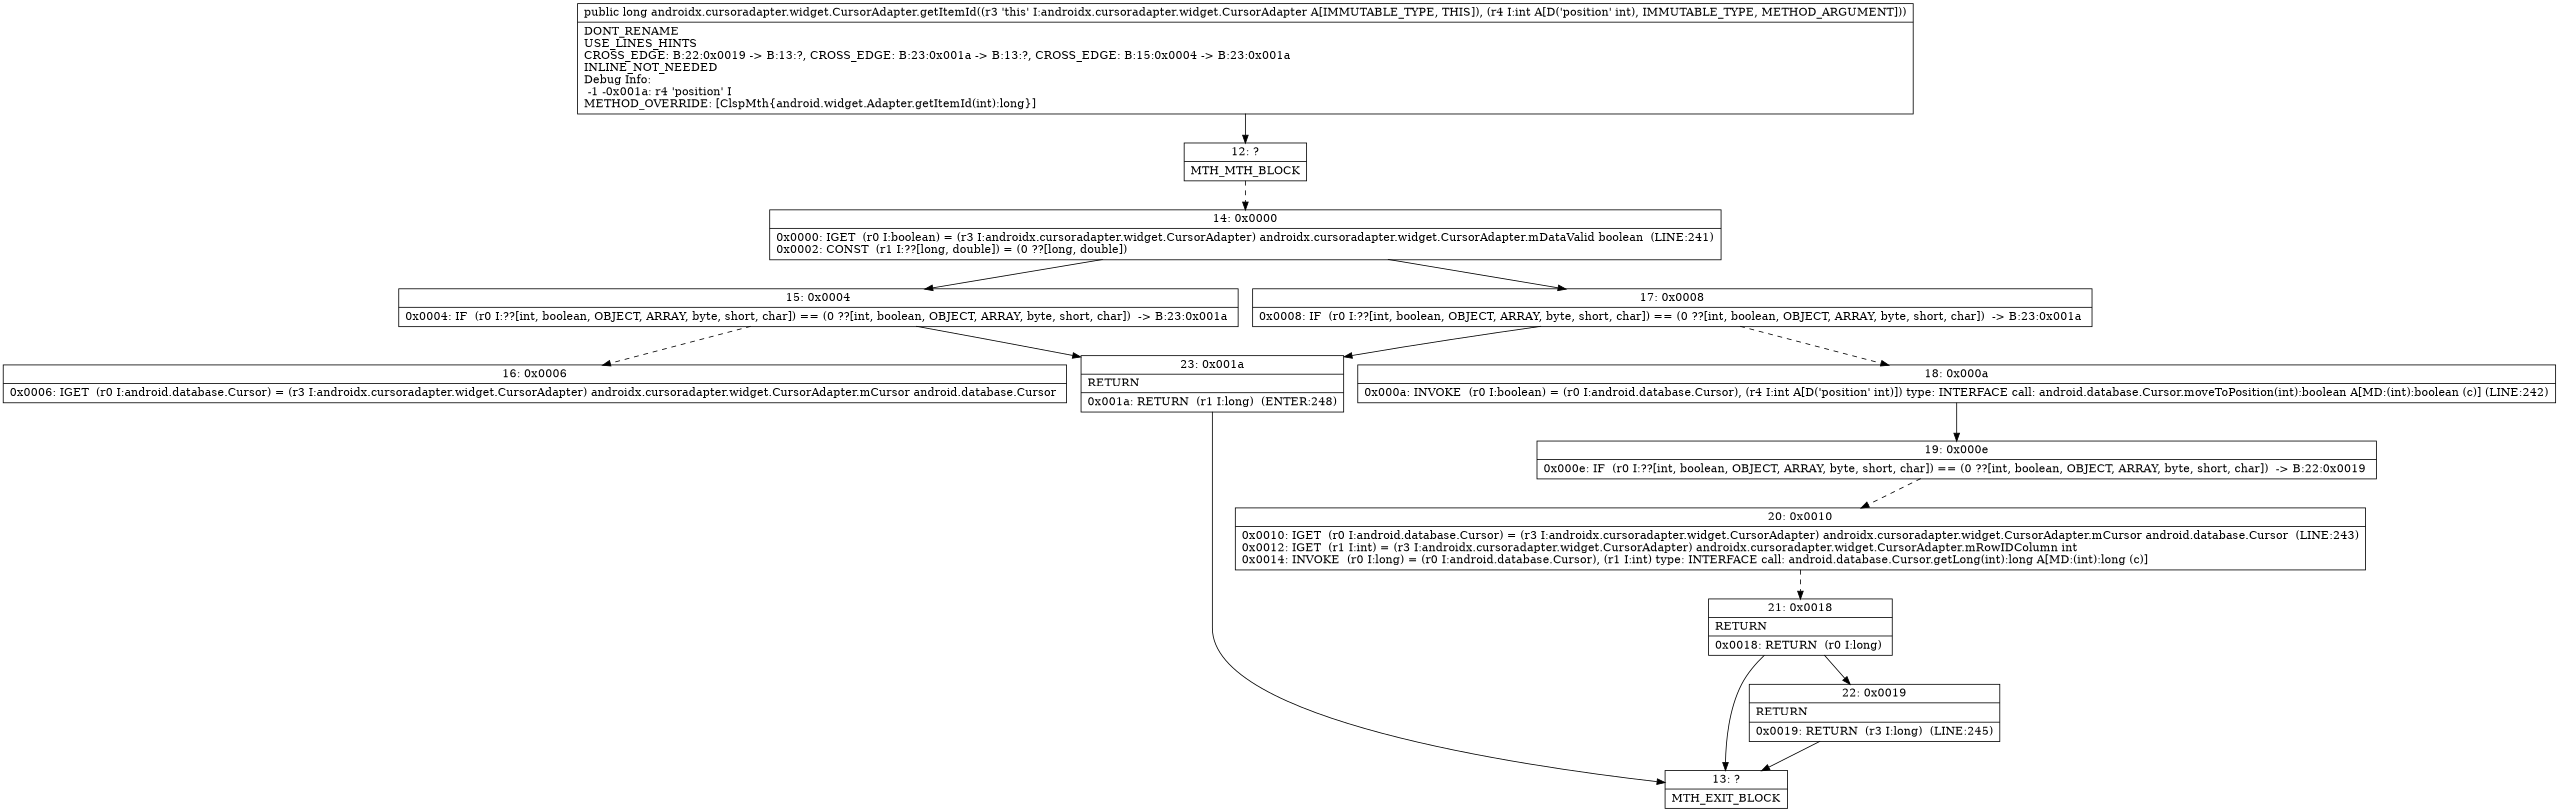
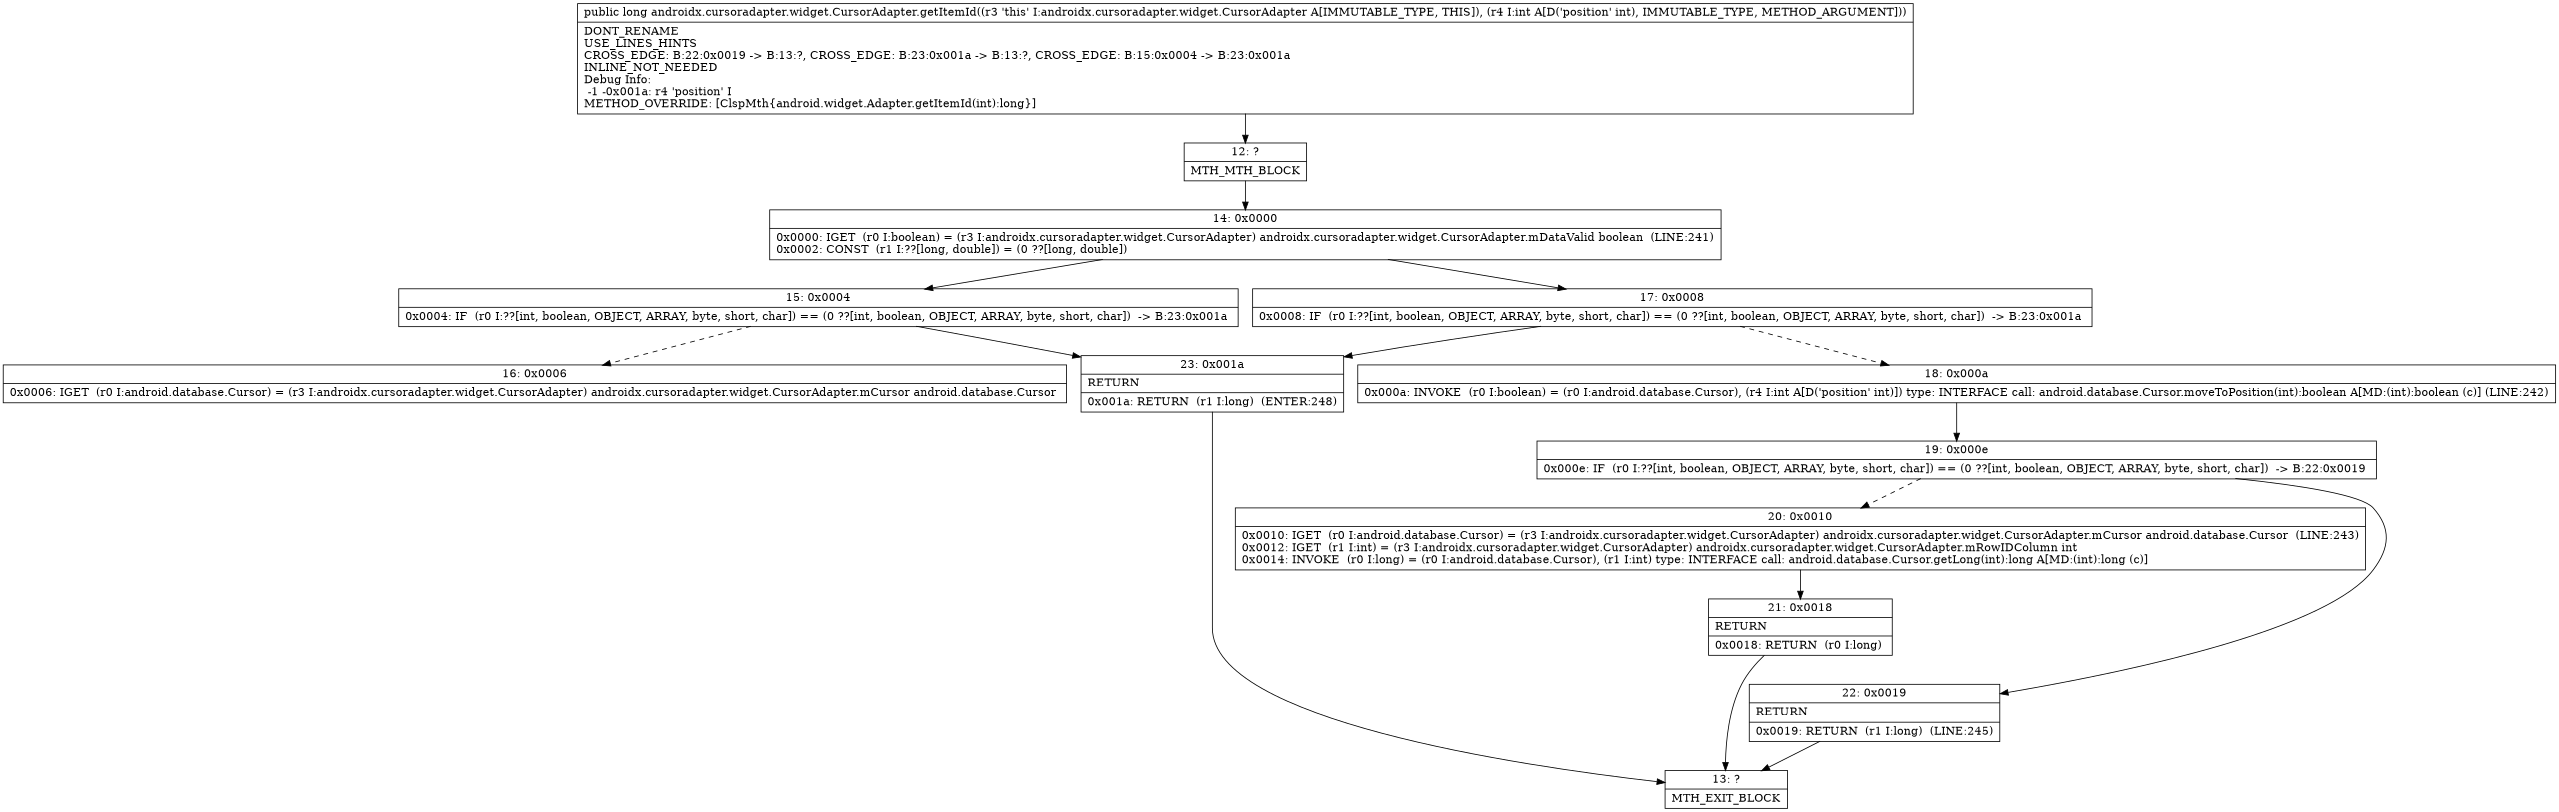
(1245, 191) -> (1245, 191)
(1800, 580) -> (1800, 580)
(1835, 667) -> (2298, 618)
(1875, 731) -> (1875, 731)
